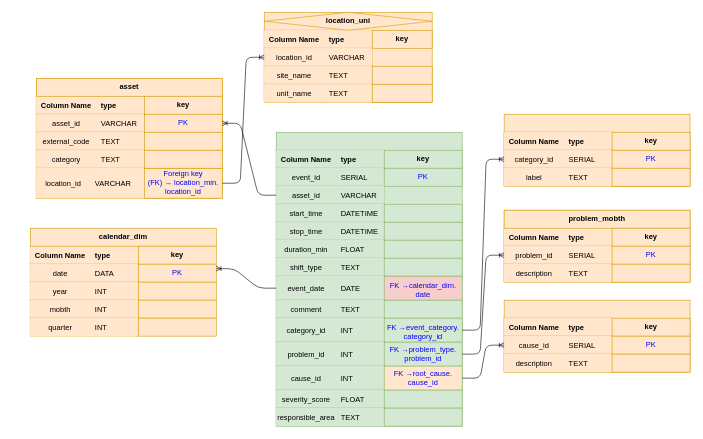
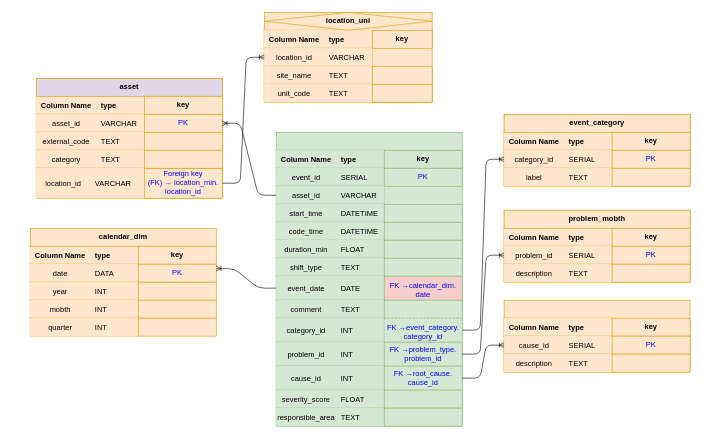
(129, 87) -> (129, 87)
(294, 94) -> (294, 94)
none -> (597, 123)
(306, 232) -> (306, 232)
(423, 330) -> (423, 330)
(423, 378) -> (423, 378)
